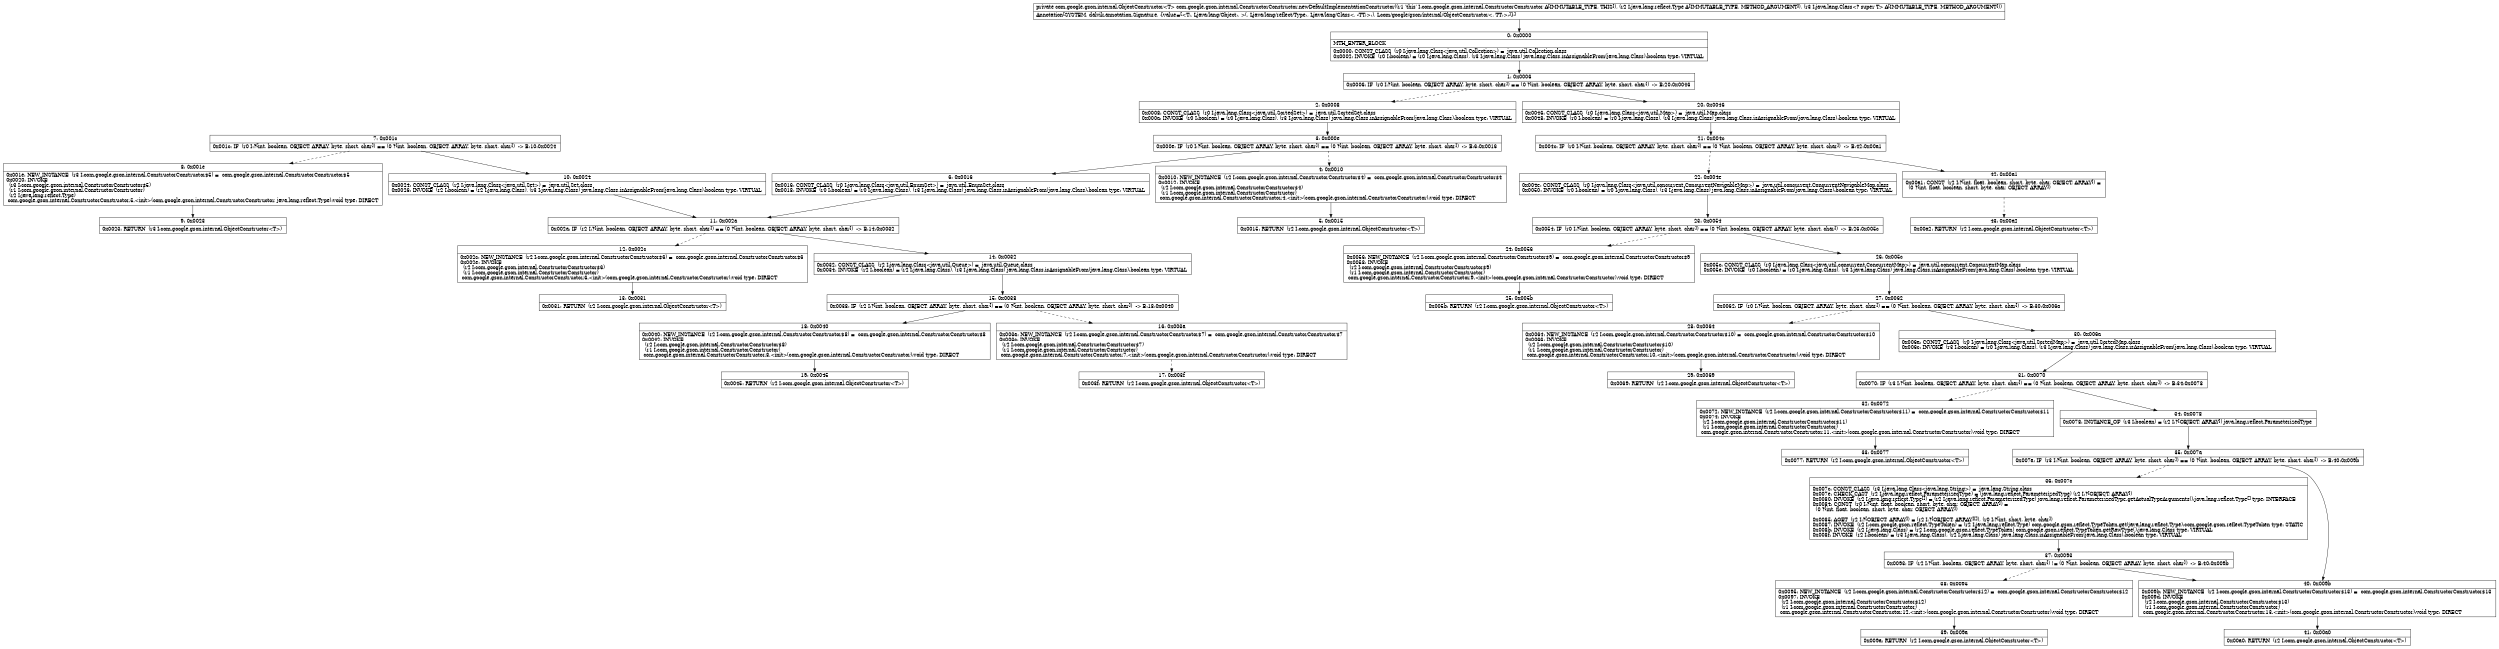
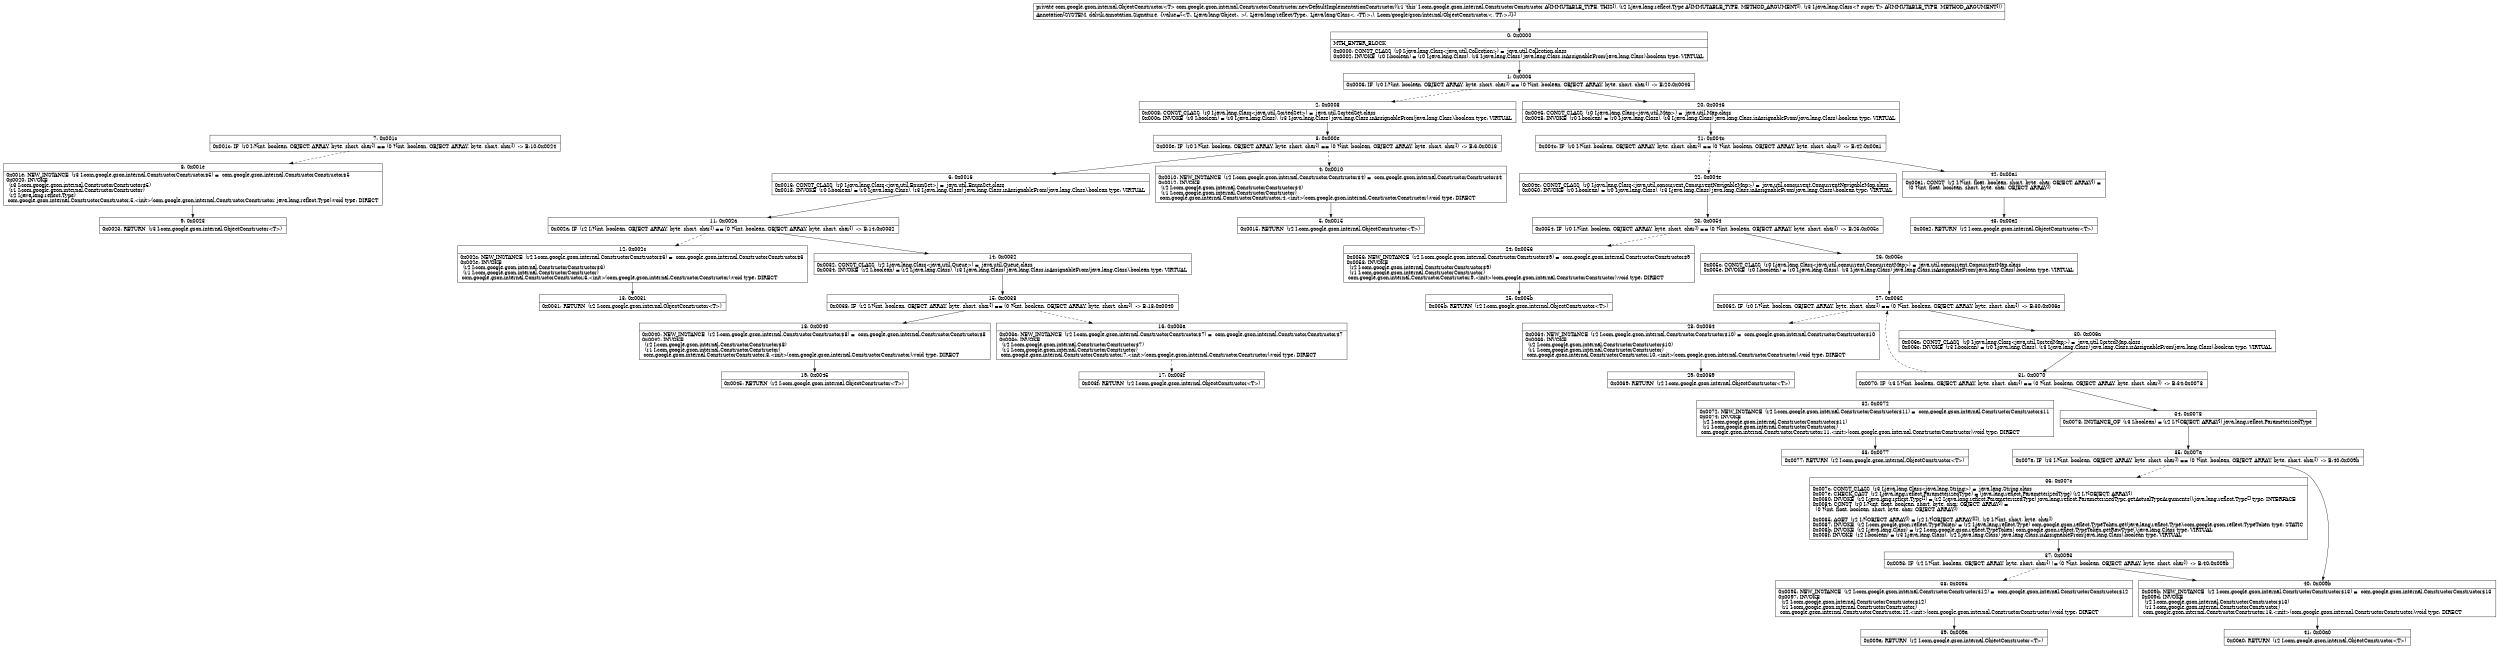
(577, 184) -> none
(2004, 206) -> (2004, 206)
(1976, 394) -> (1891, 354)
